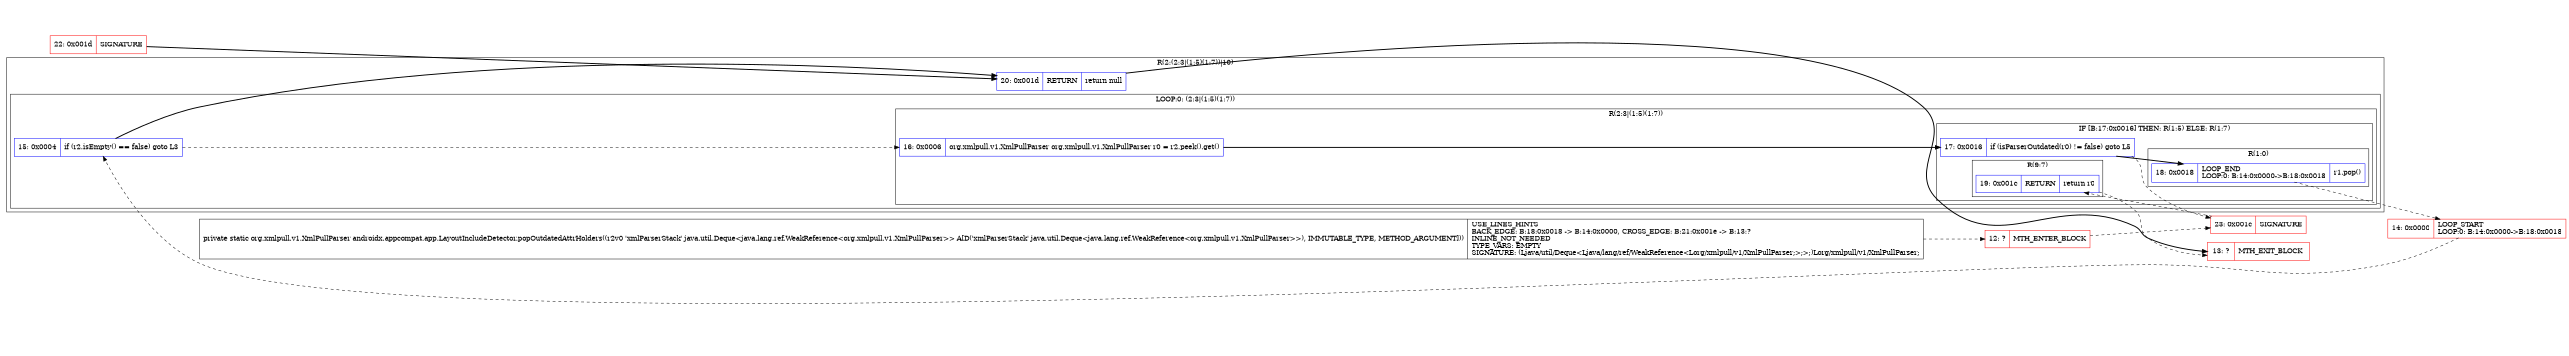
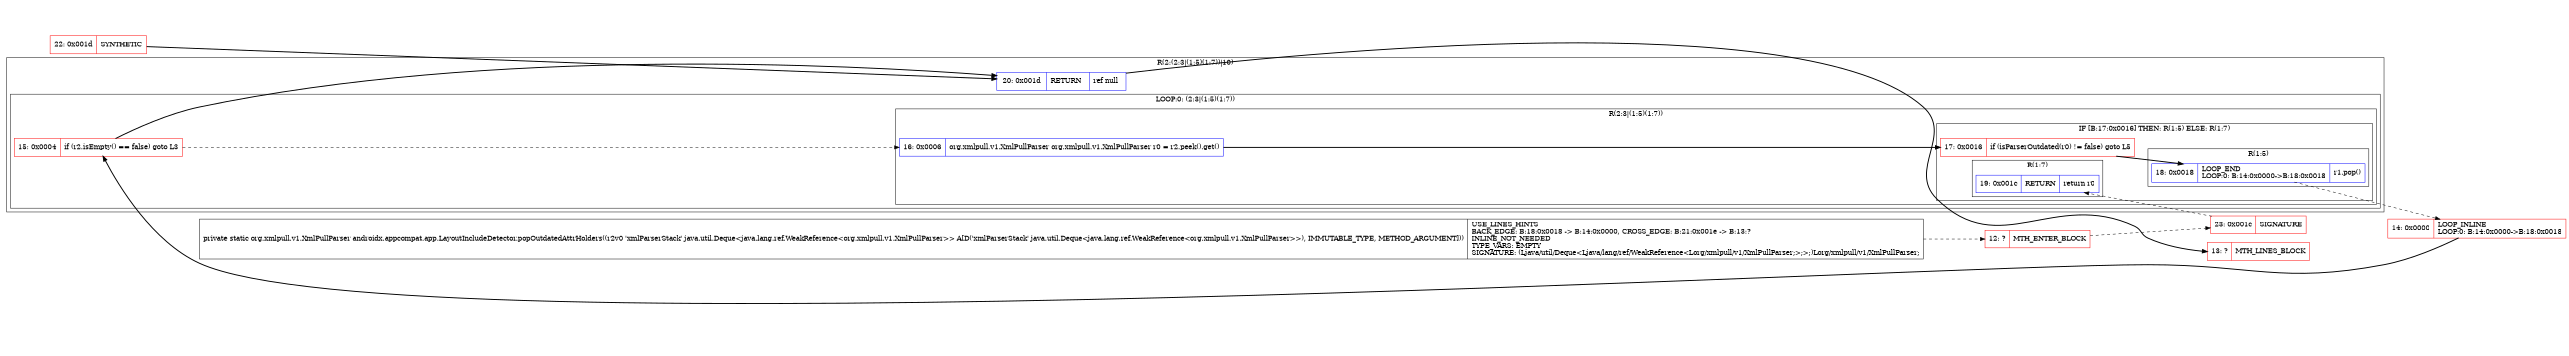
(121, 45) -> (121, 45)
(1104, 81) -> (1106, 81)
(98, 147) -> (98, 147)
(2038, 147) -> (2038, 147)
(2258, 154) -> (2258, 154)
(2038, 166) -> (2038, 166)
(2159, 197) -> none
(2460, 225) -> (2462, 225)
(2141, 227) -> none
(2270, 251) -> (2270, 251)
(1260, 295) -> (1260, 295)
